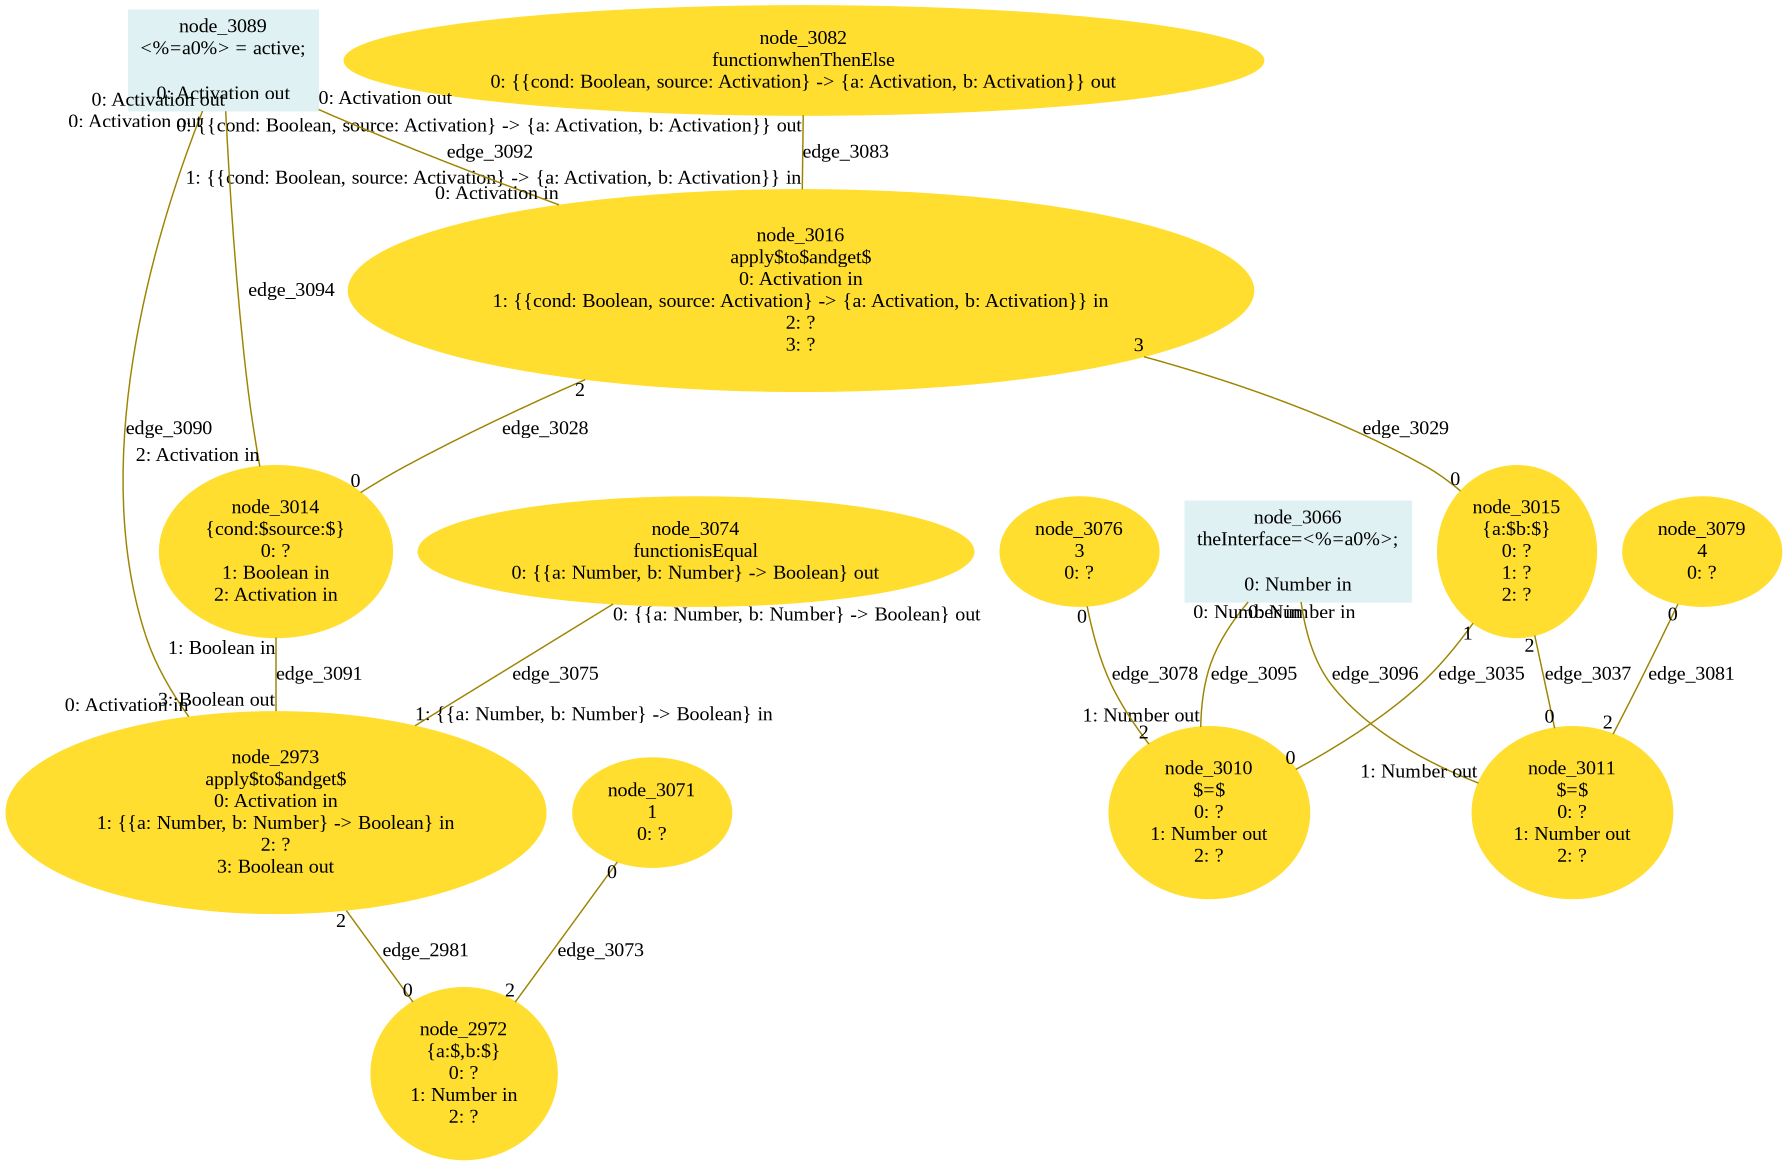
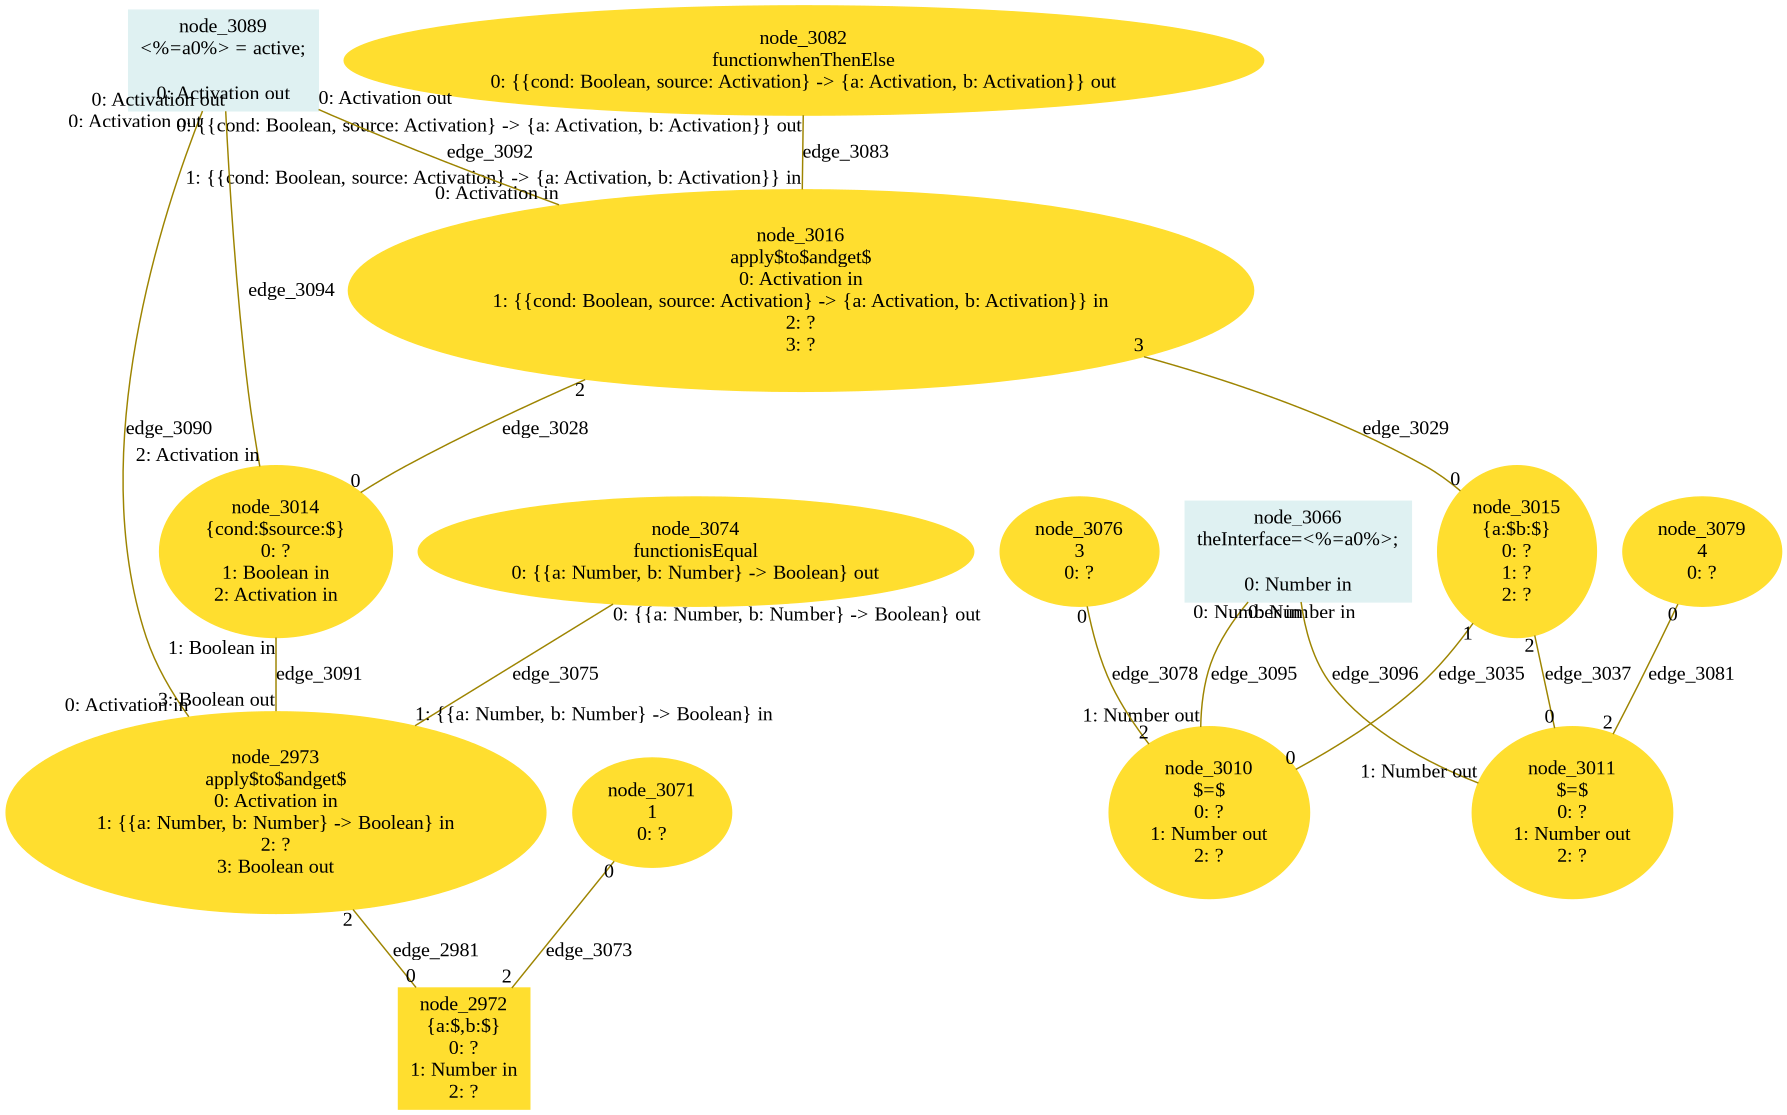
(464, 1074) -> (464, 1049)
